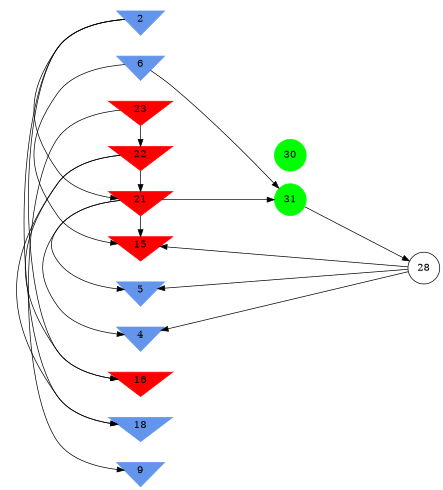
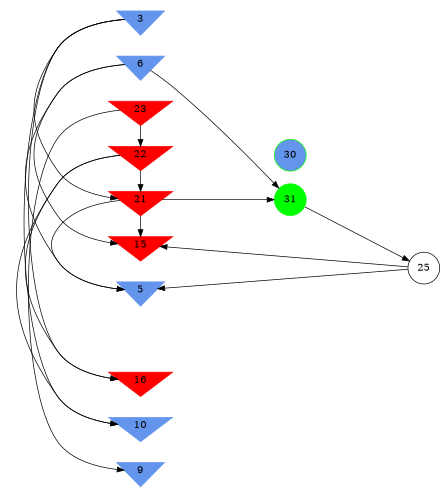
(141, 19) -> (141, 19)
(290, 155) -> (290, 155)
none -> (38, 228)
(424, 268) -> (424, 268)
(141, 335) -> none
(141, 425) -> (141, 425)
